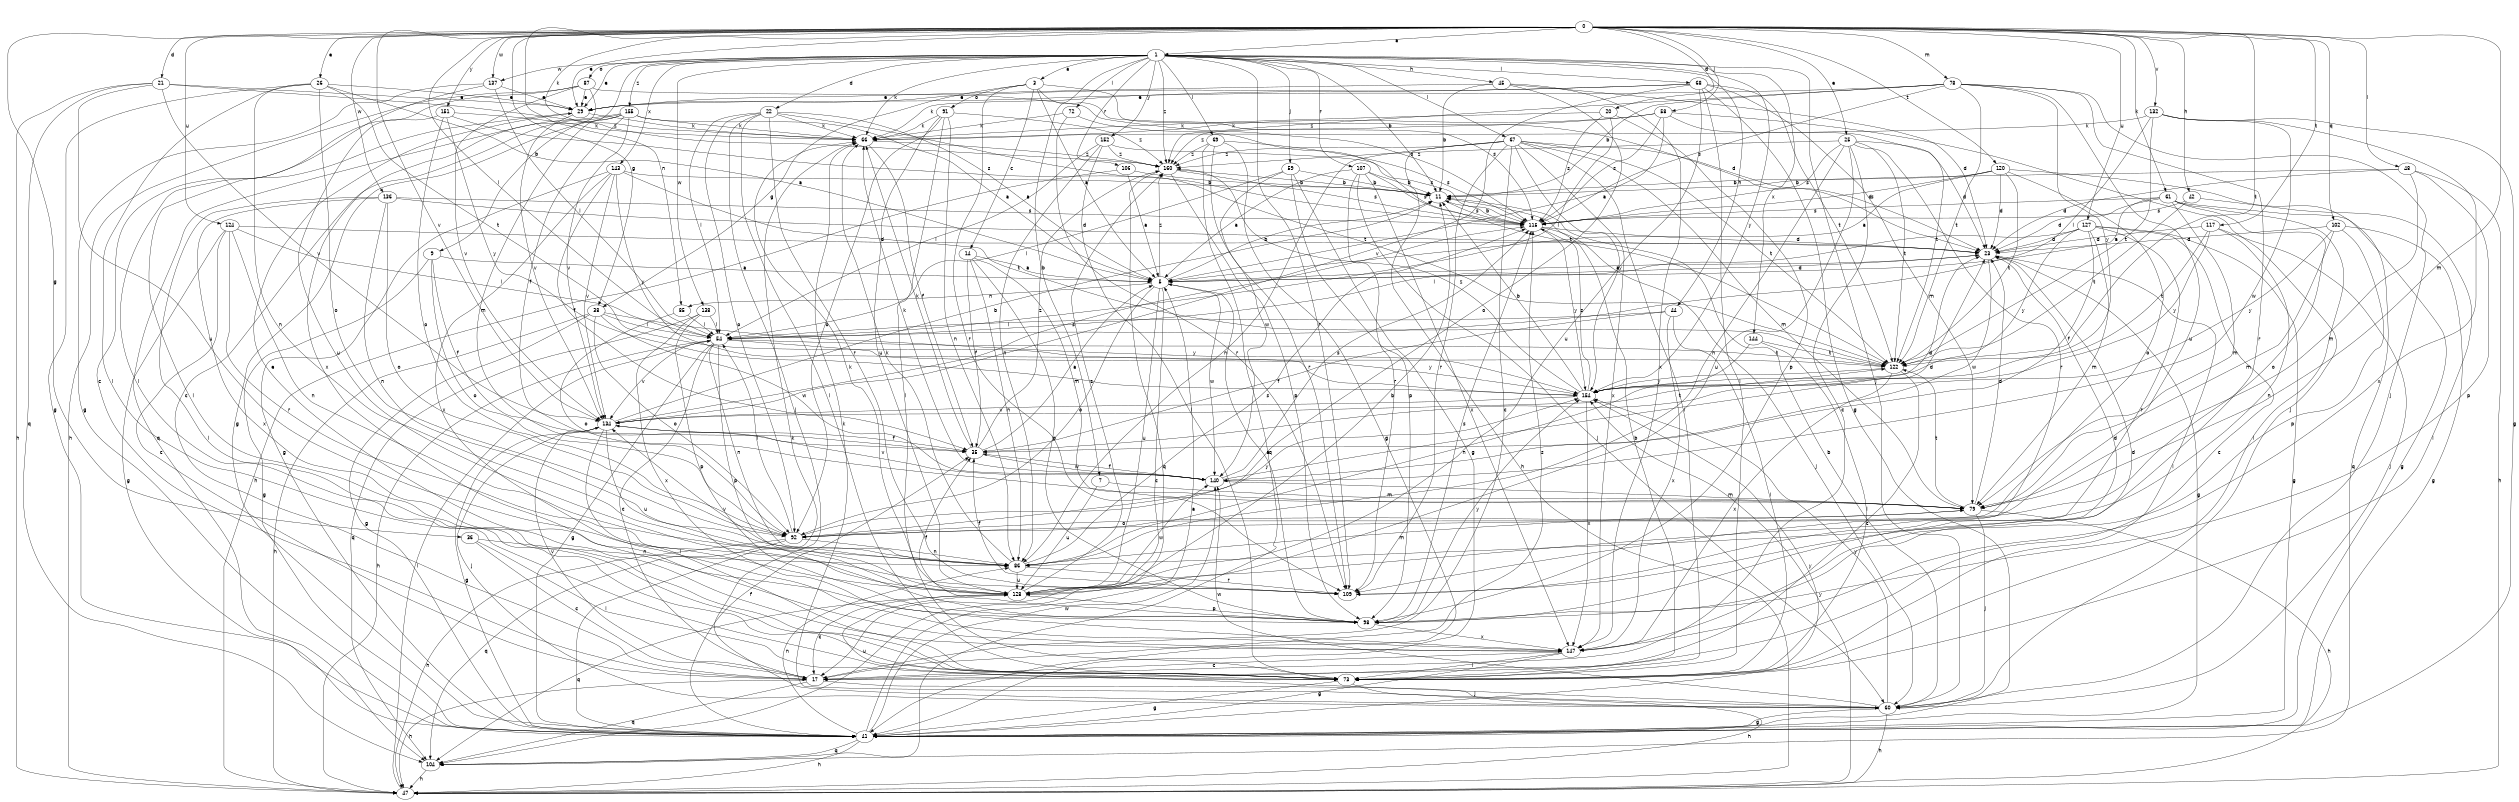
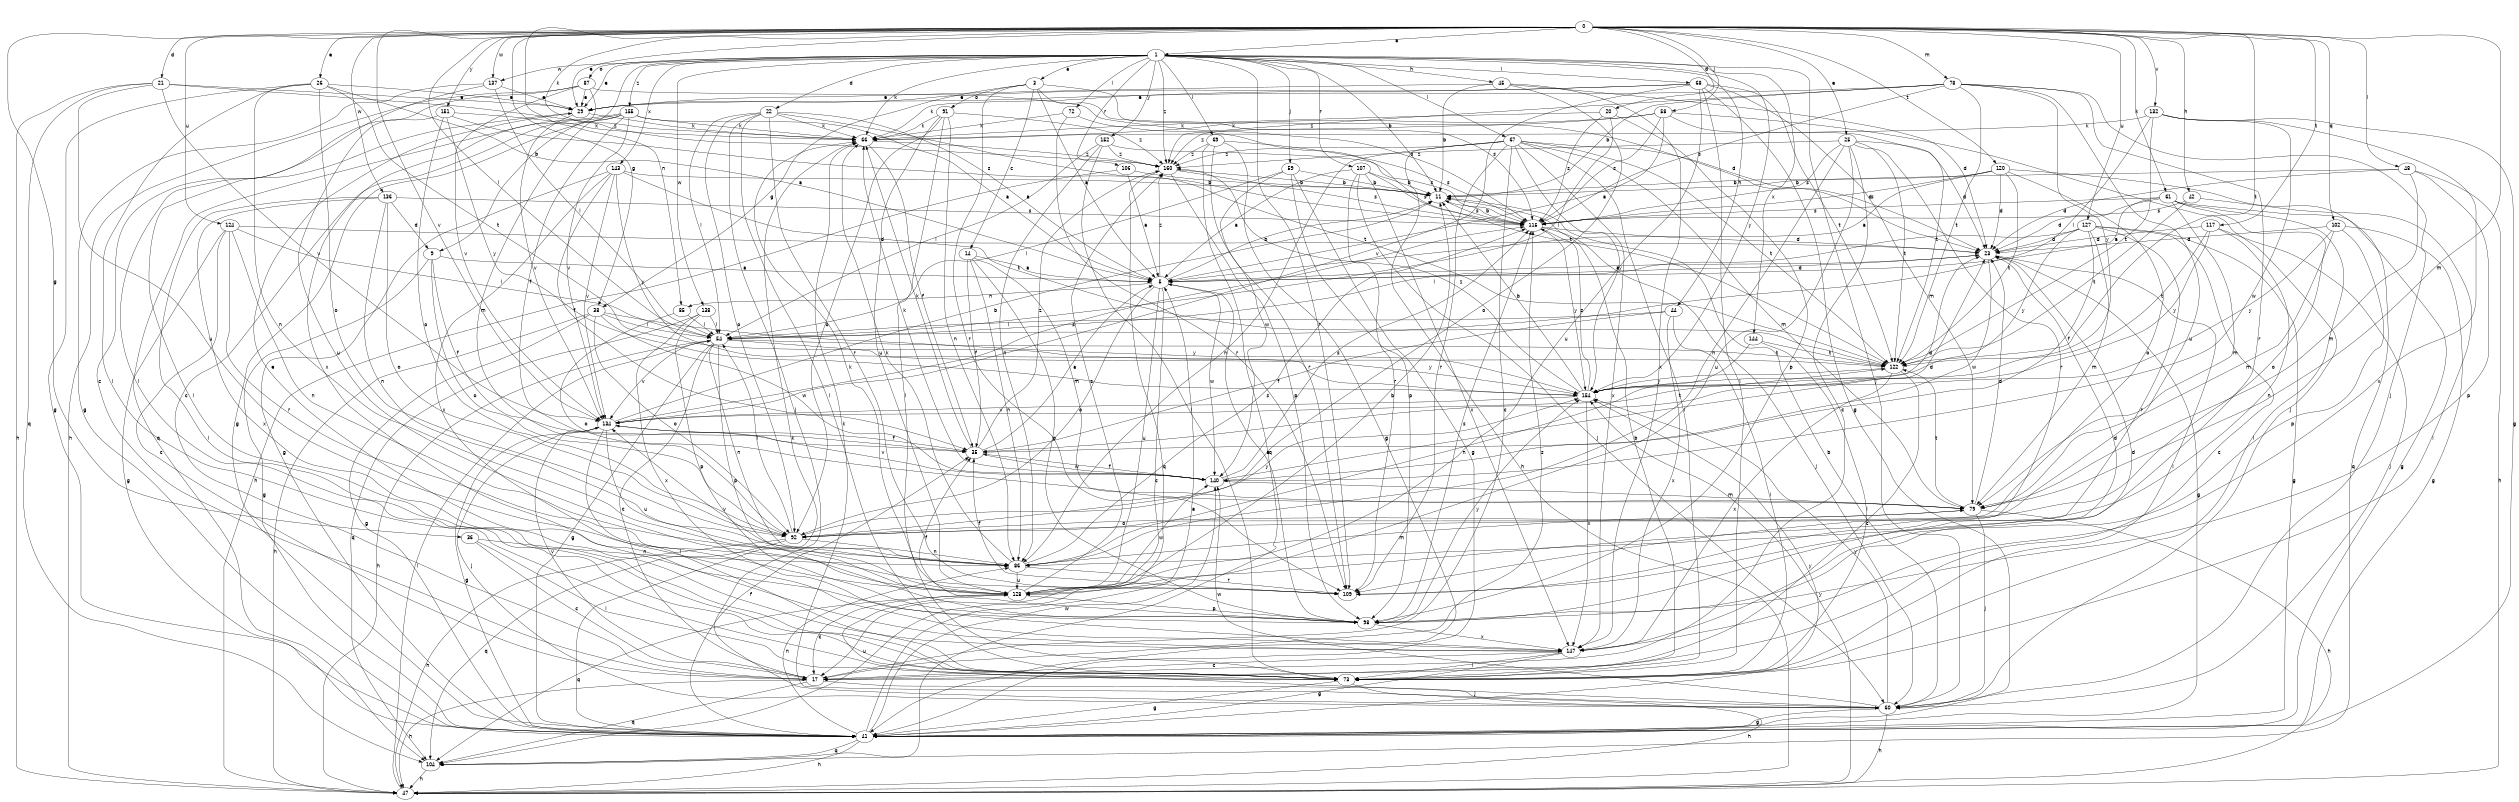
(1186, 234) -> (409, 224)
(1100, 481) -> none
